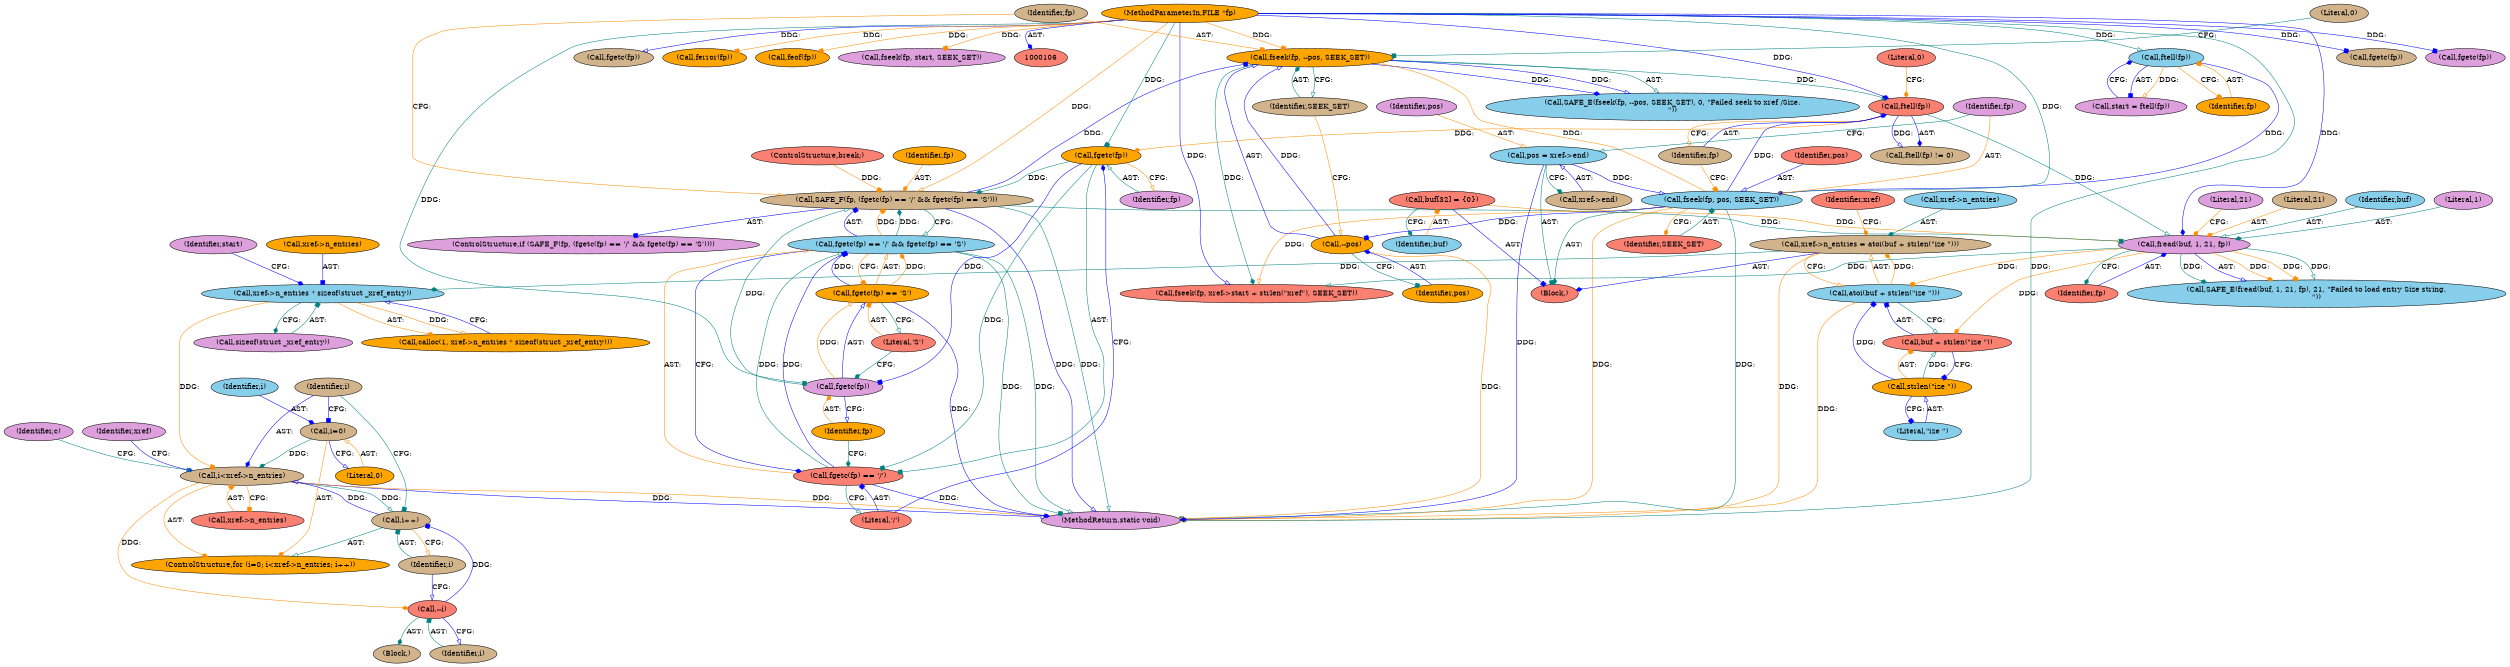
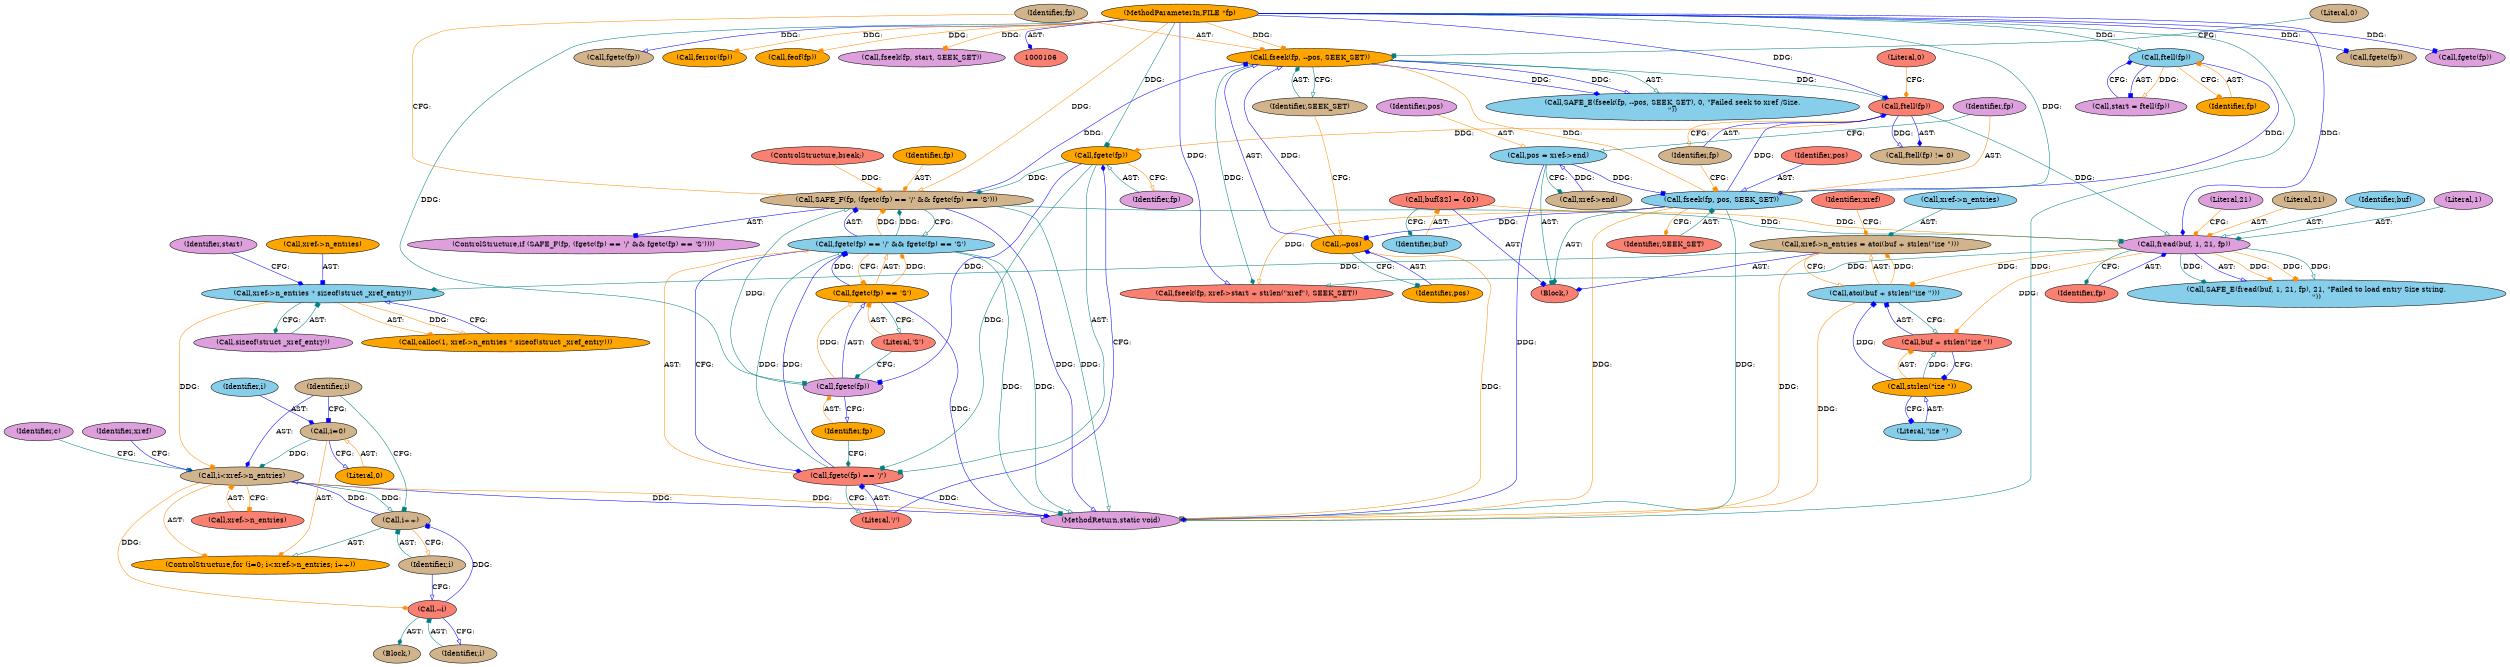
(1586, 178) -> (1586, 178)
(1615, 182) -> (1615, 182)
